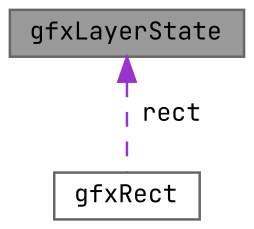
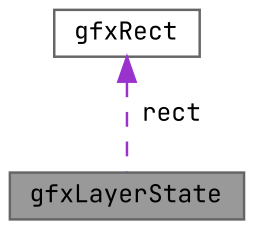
(127, 127) -> (127, 127)
